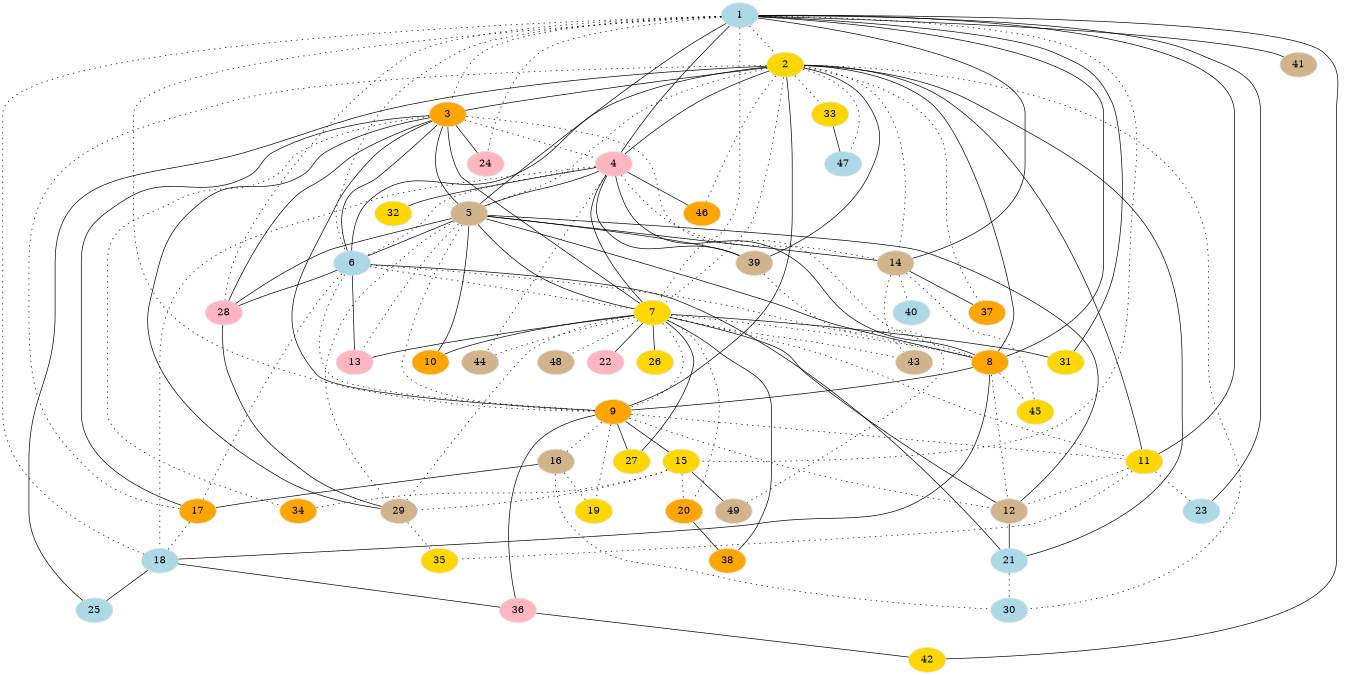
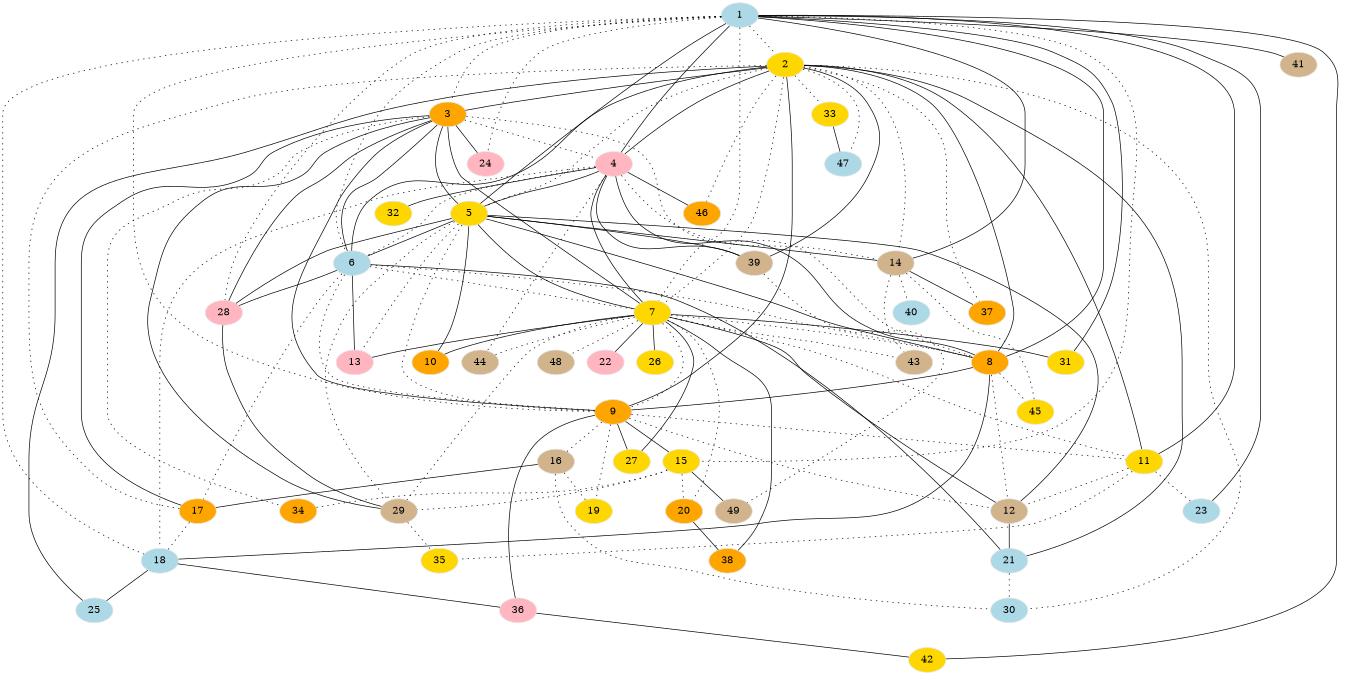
(469, 214) -> (469, 214)
